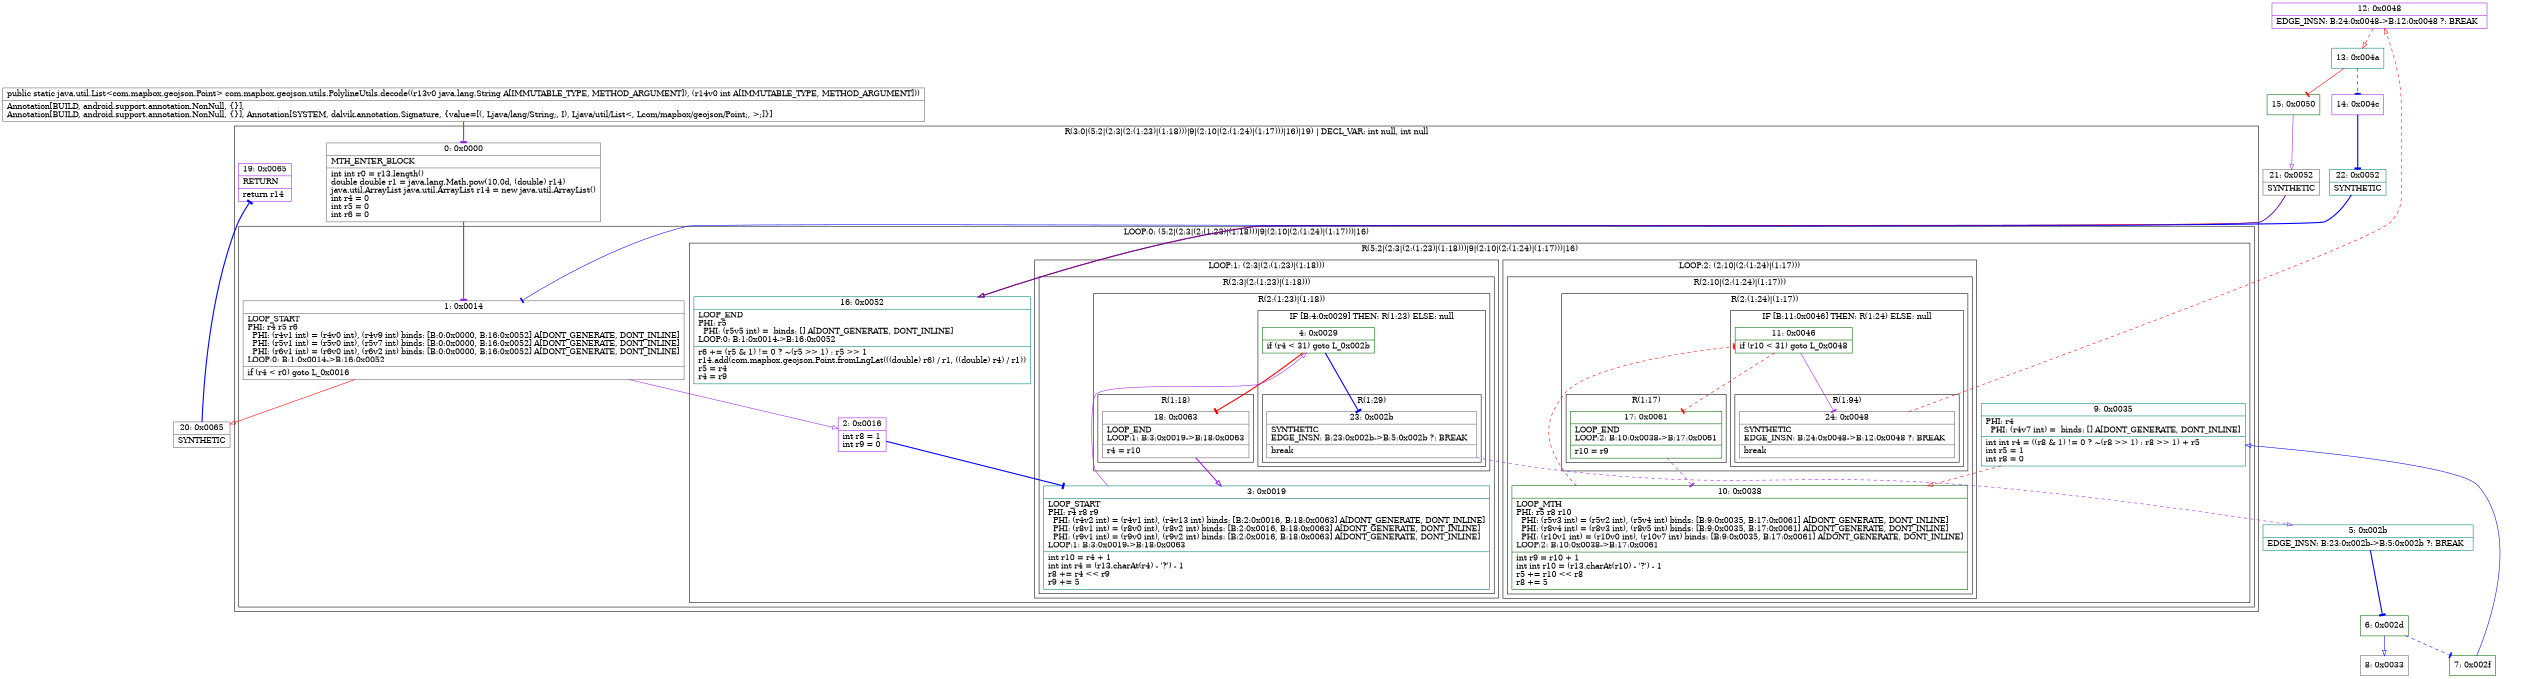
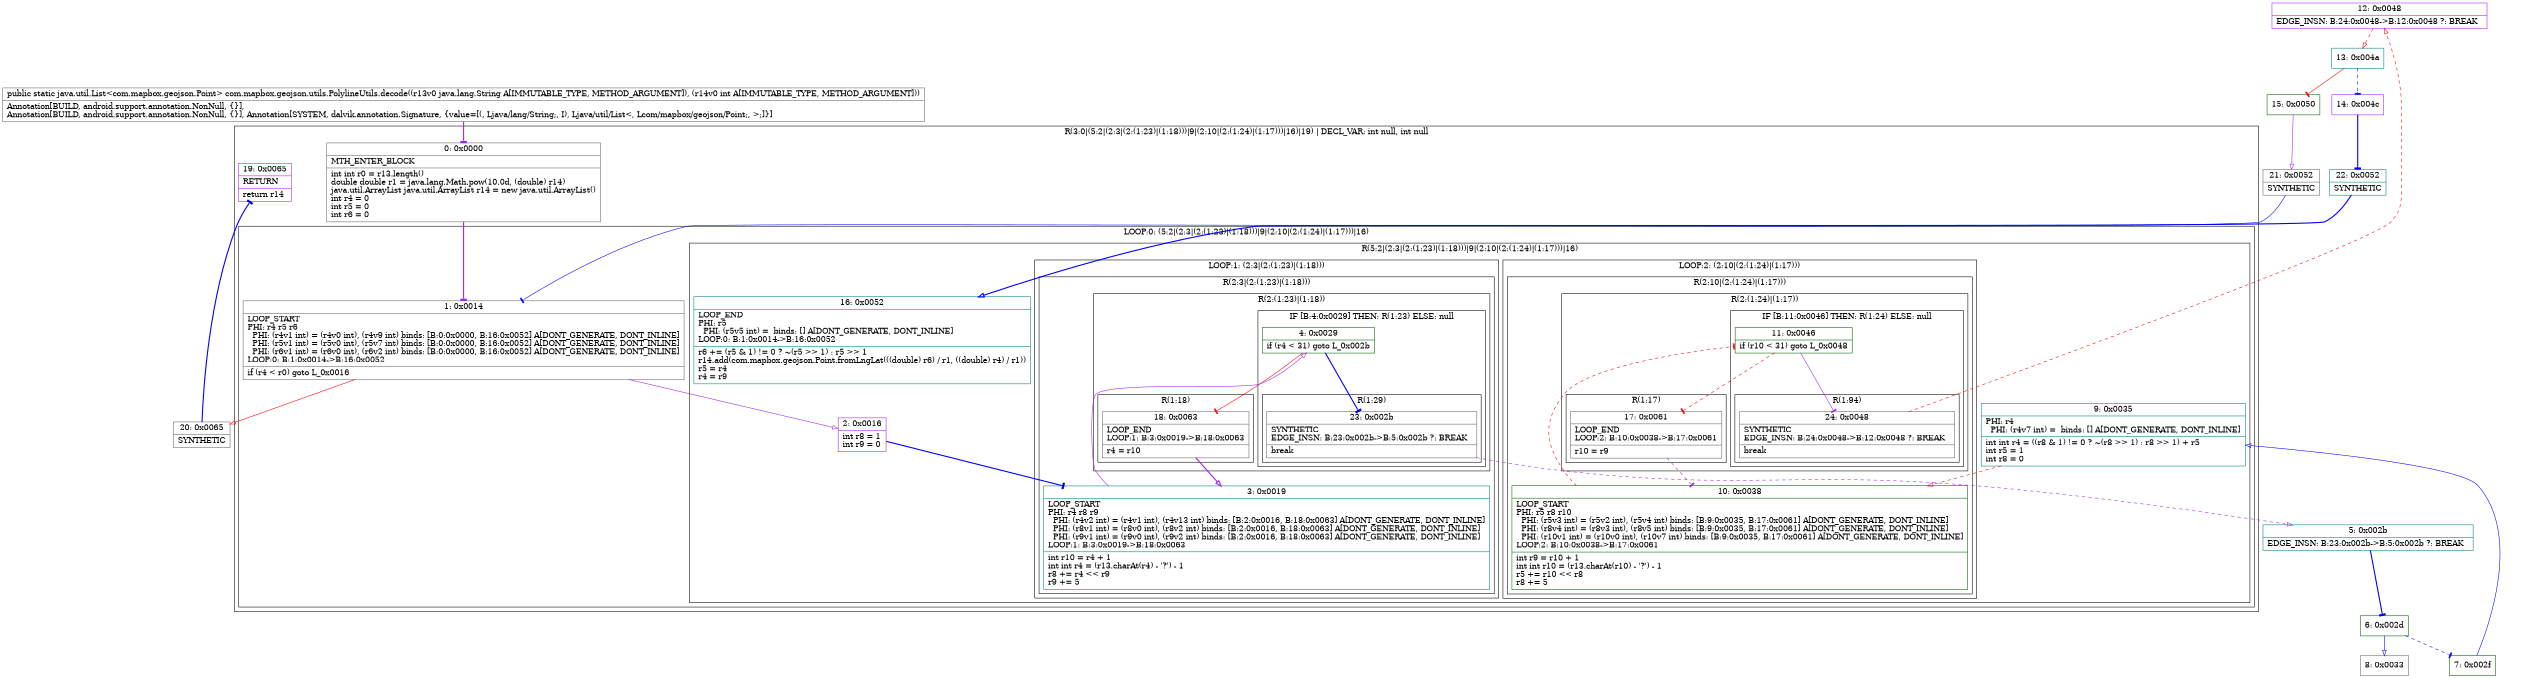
(1636, 226) -> none
(1253, 389) -> (1253, 389)
(1646, 435) -> (1646, 435)
(1539, 504) -> (1542, 504)
